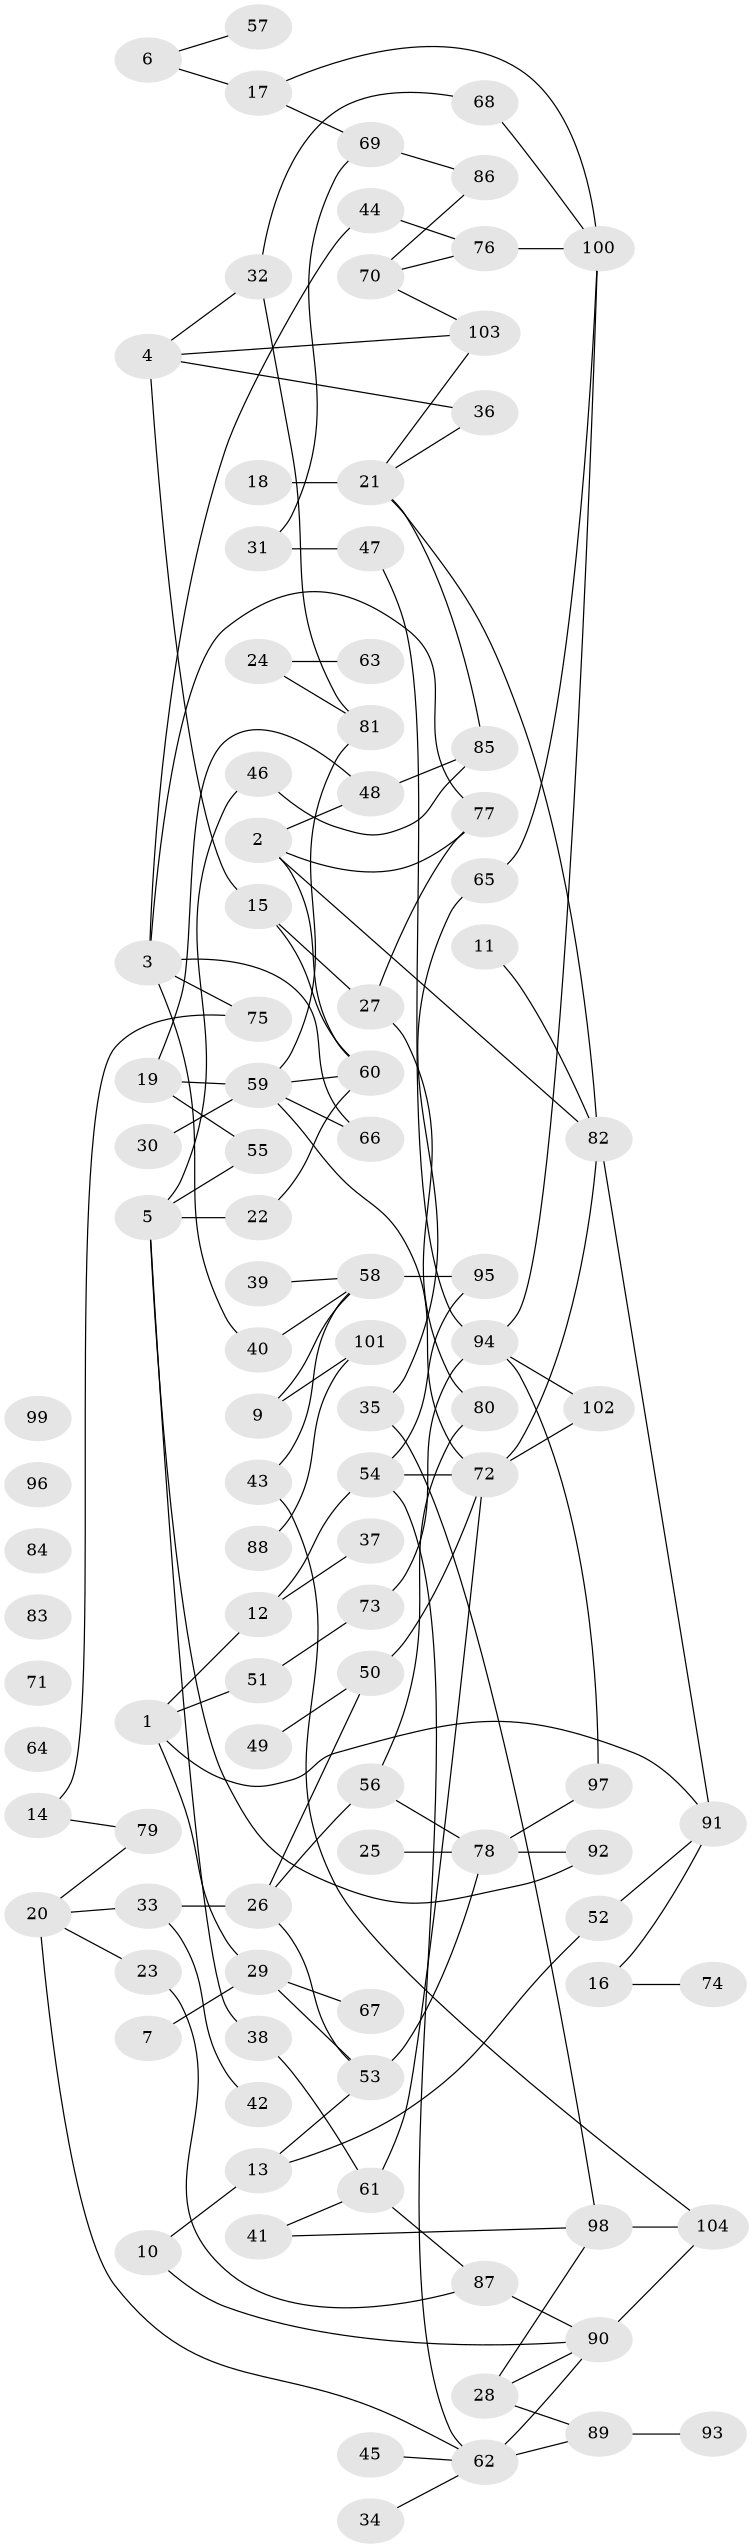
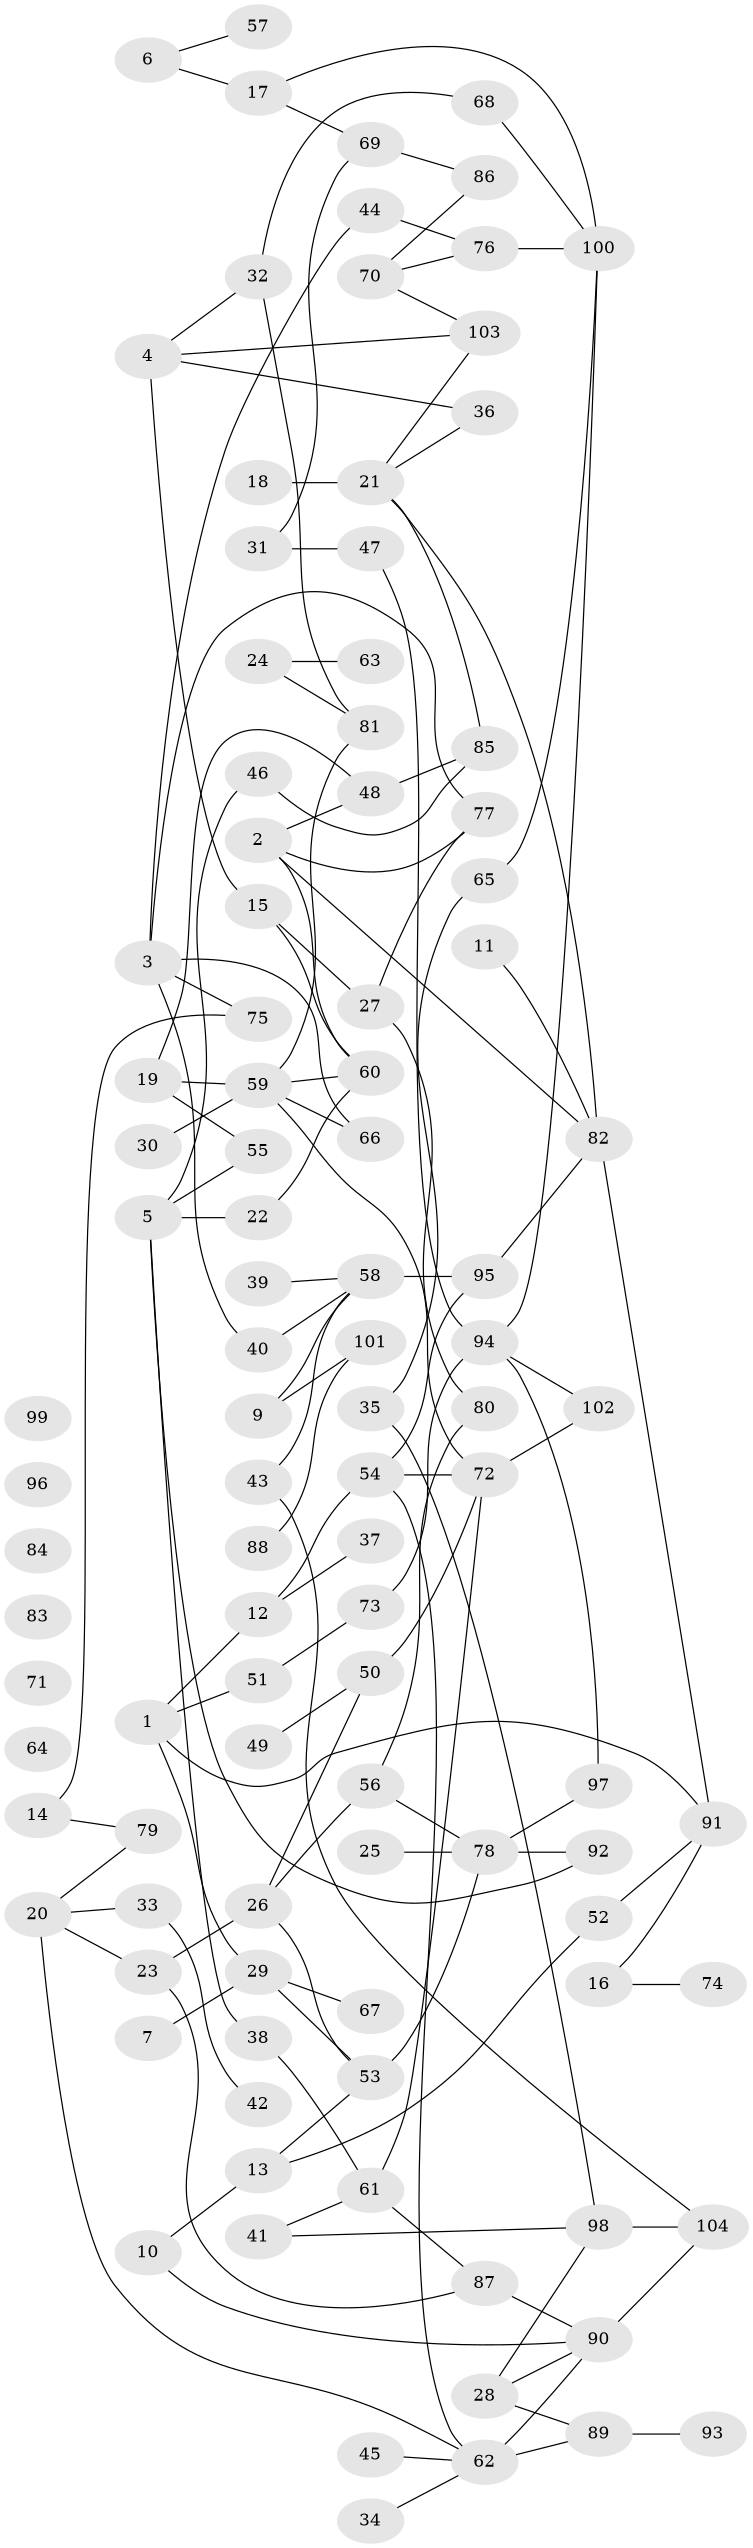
(569, 1316) -> (550, 1198)
(198, 1906) -> (202, 1940)
